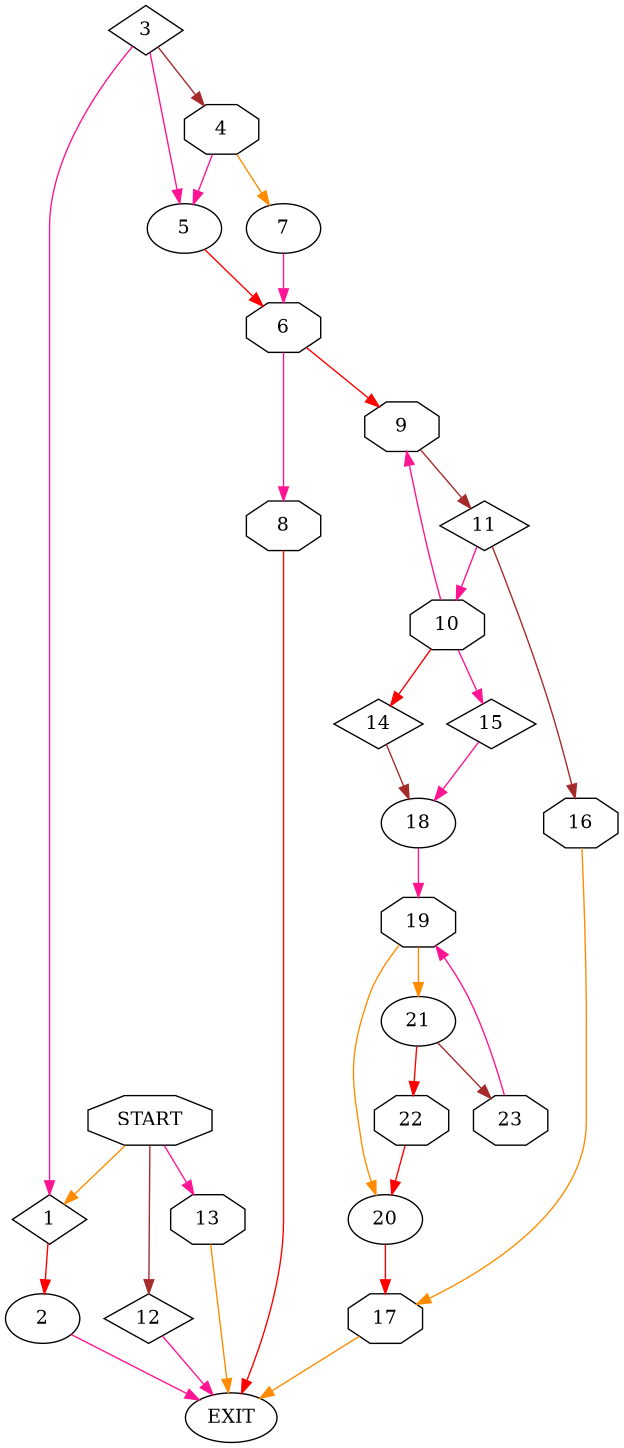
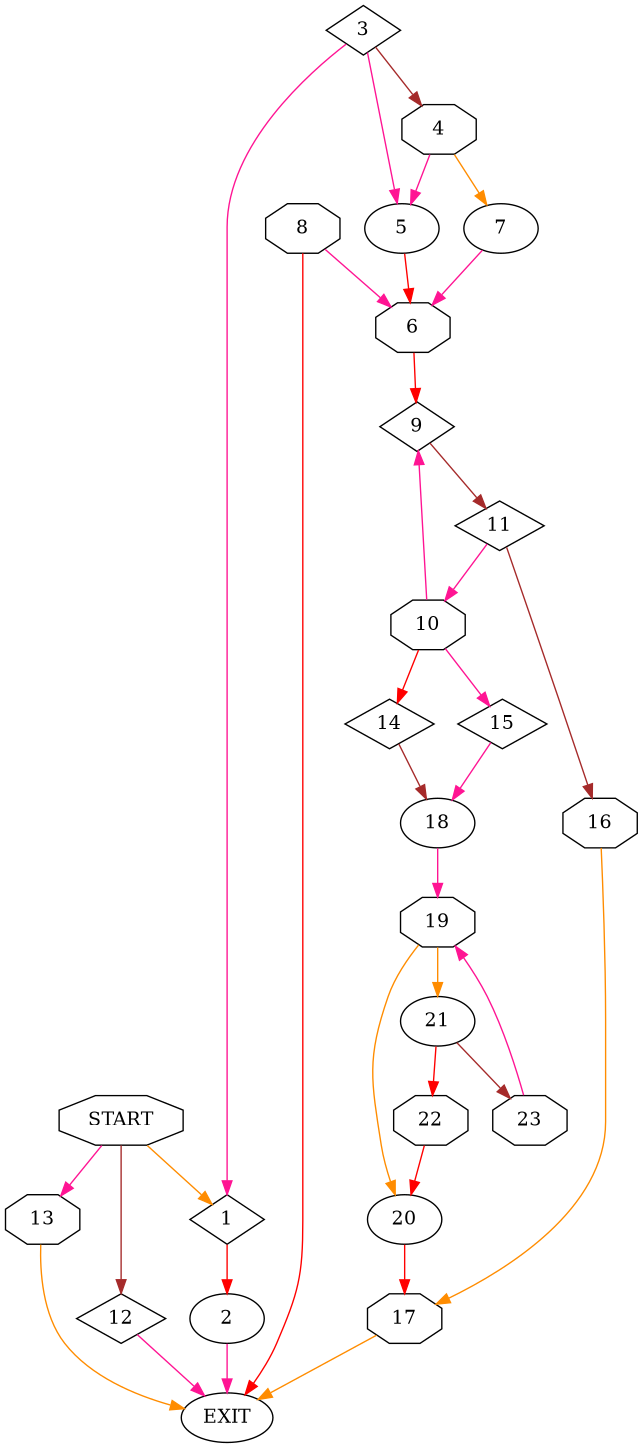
(284, 420) -> (353, 274)
(402, 427) -> (417, 427)
